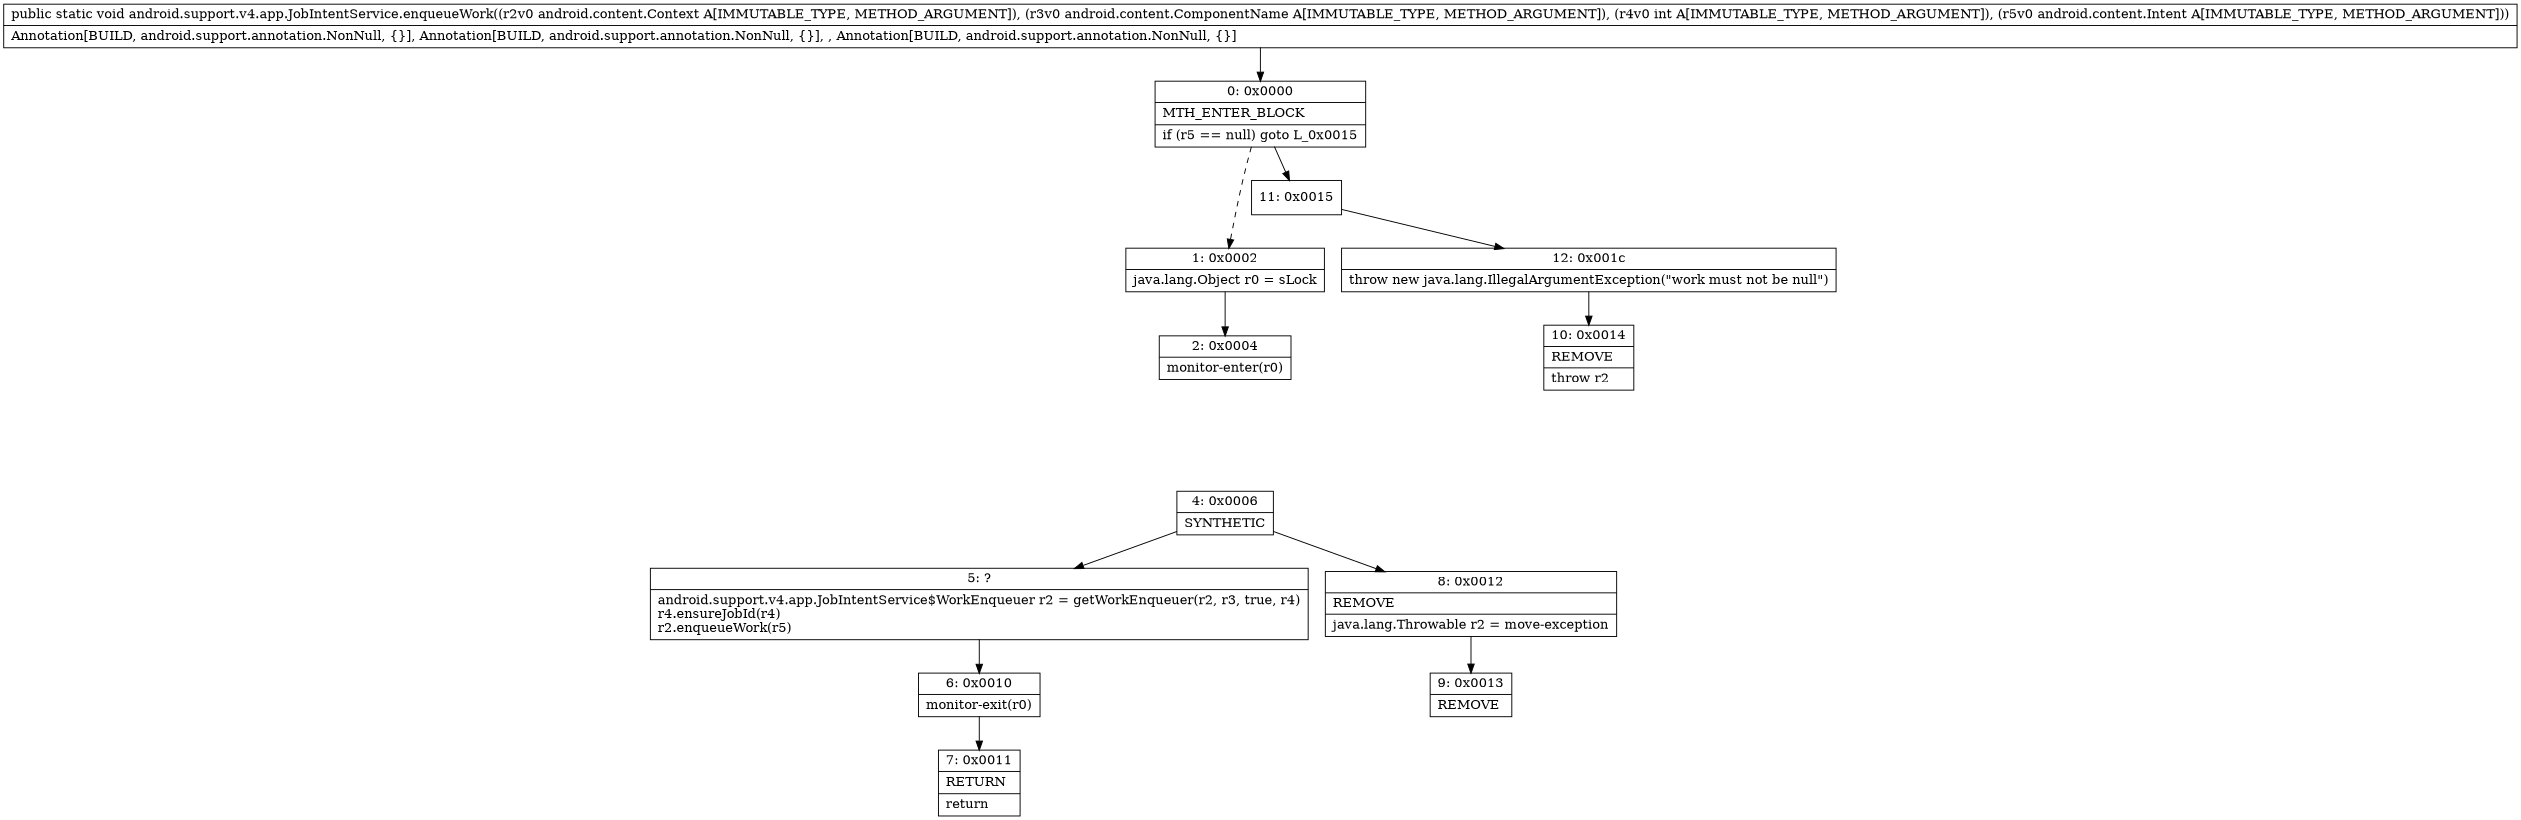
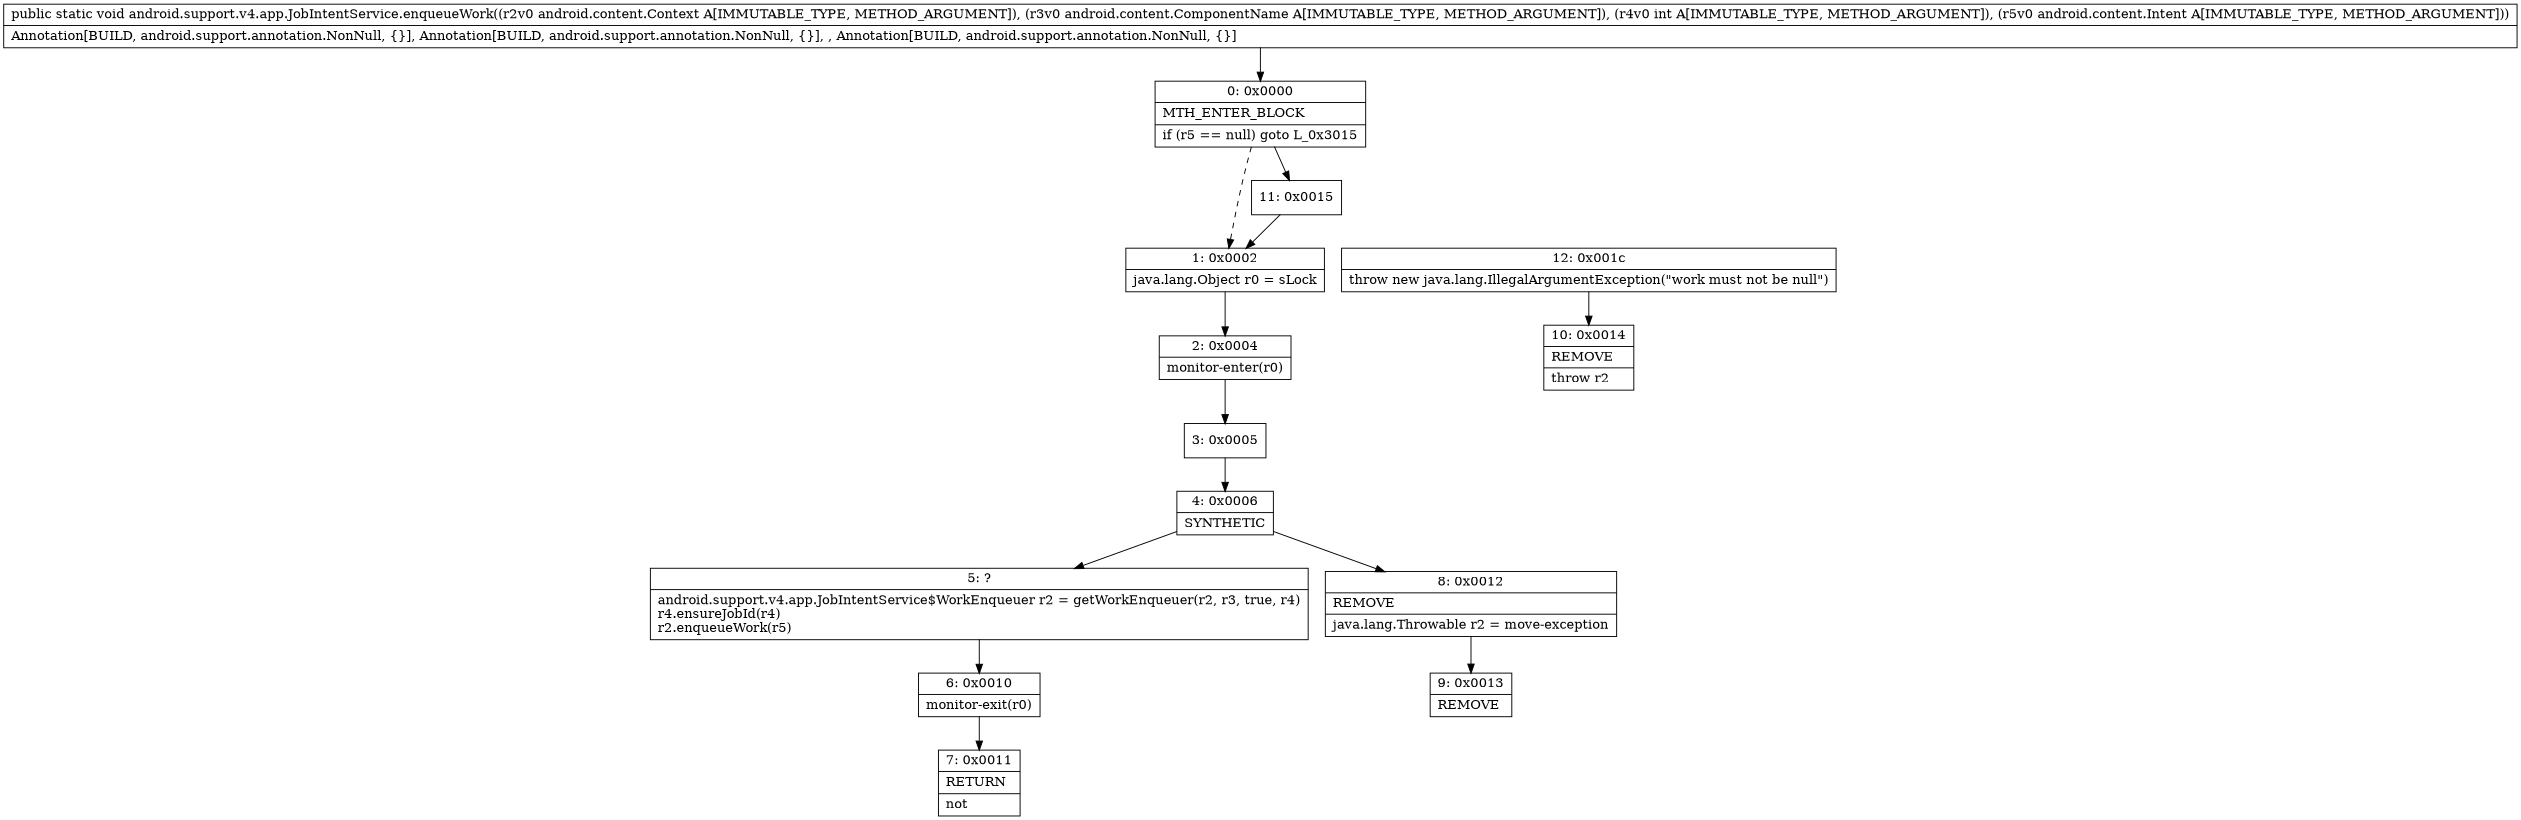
(1260, 135) -> (1260, 135)
(1418, 228) -> (1266, 228)
none -> (1225, 441)
(967, 804) -> (957, 804)
